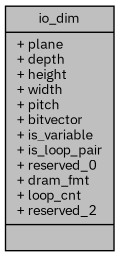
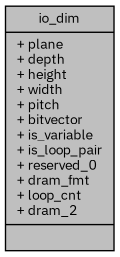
(57, 211) -> (47, 211)
